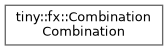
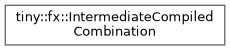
(84, 25) -> (115, 25)
